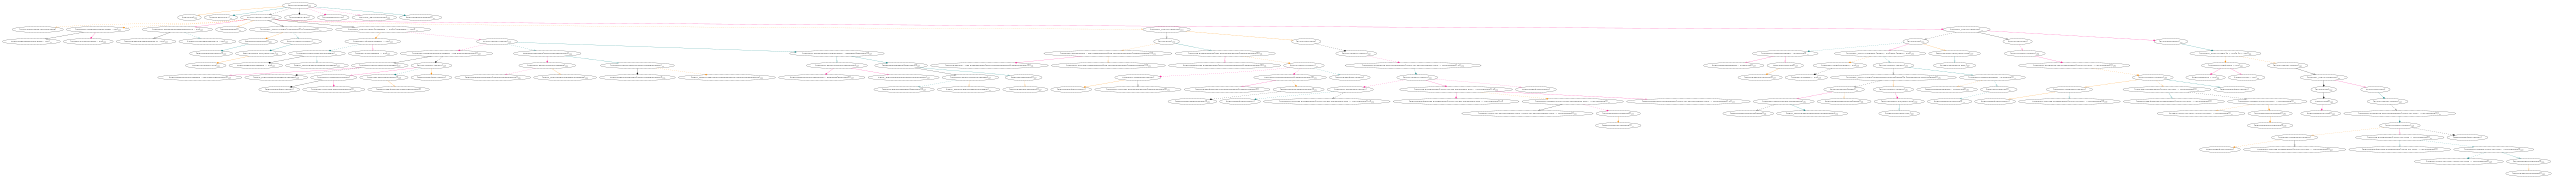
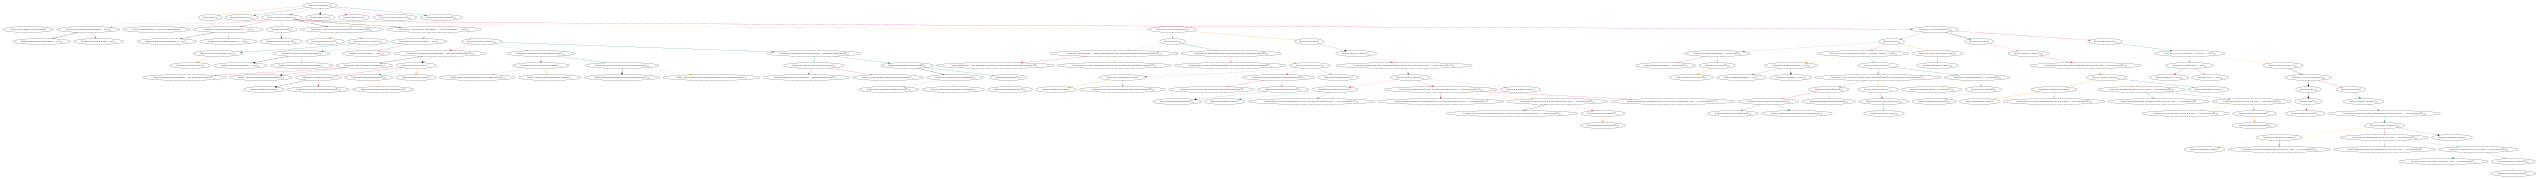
none -> (156, 30)
(236, 47) -> (282, 35)
none -> (1742, 78)
